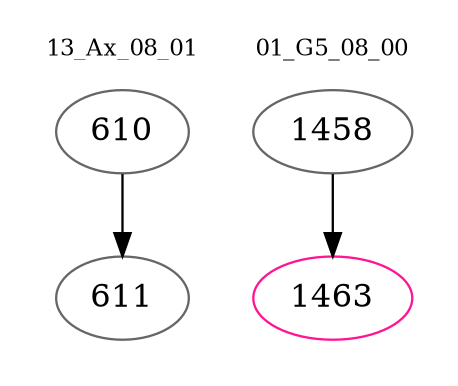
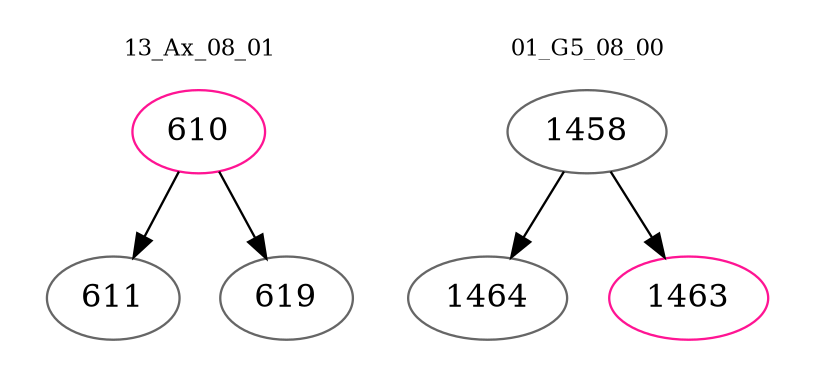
(122, 132) -> (199, 132)
none -> (287, 298)
none -> (488, 298)
